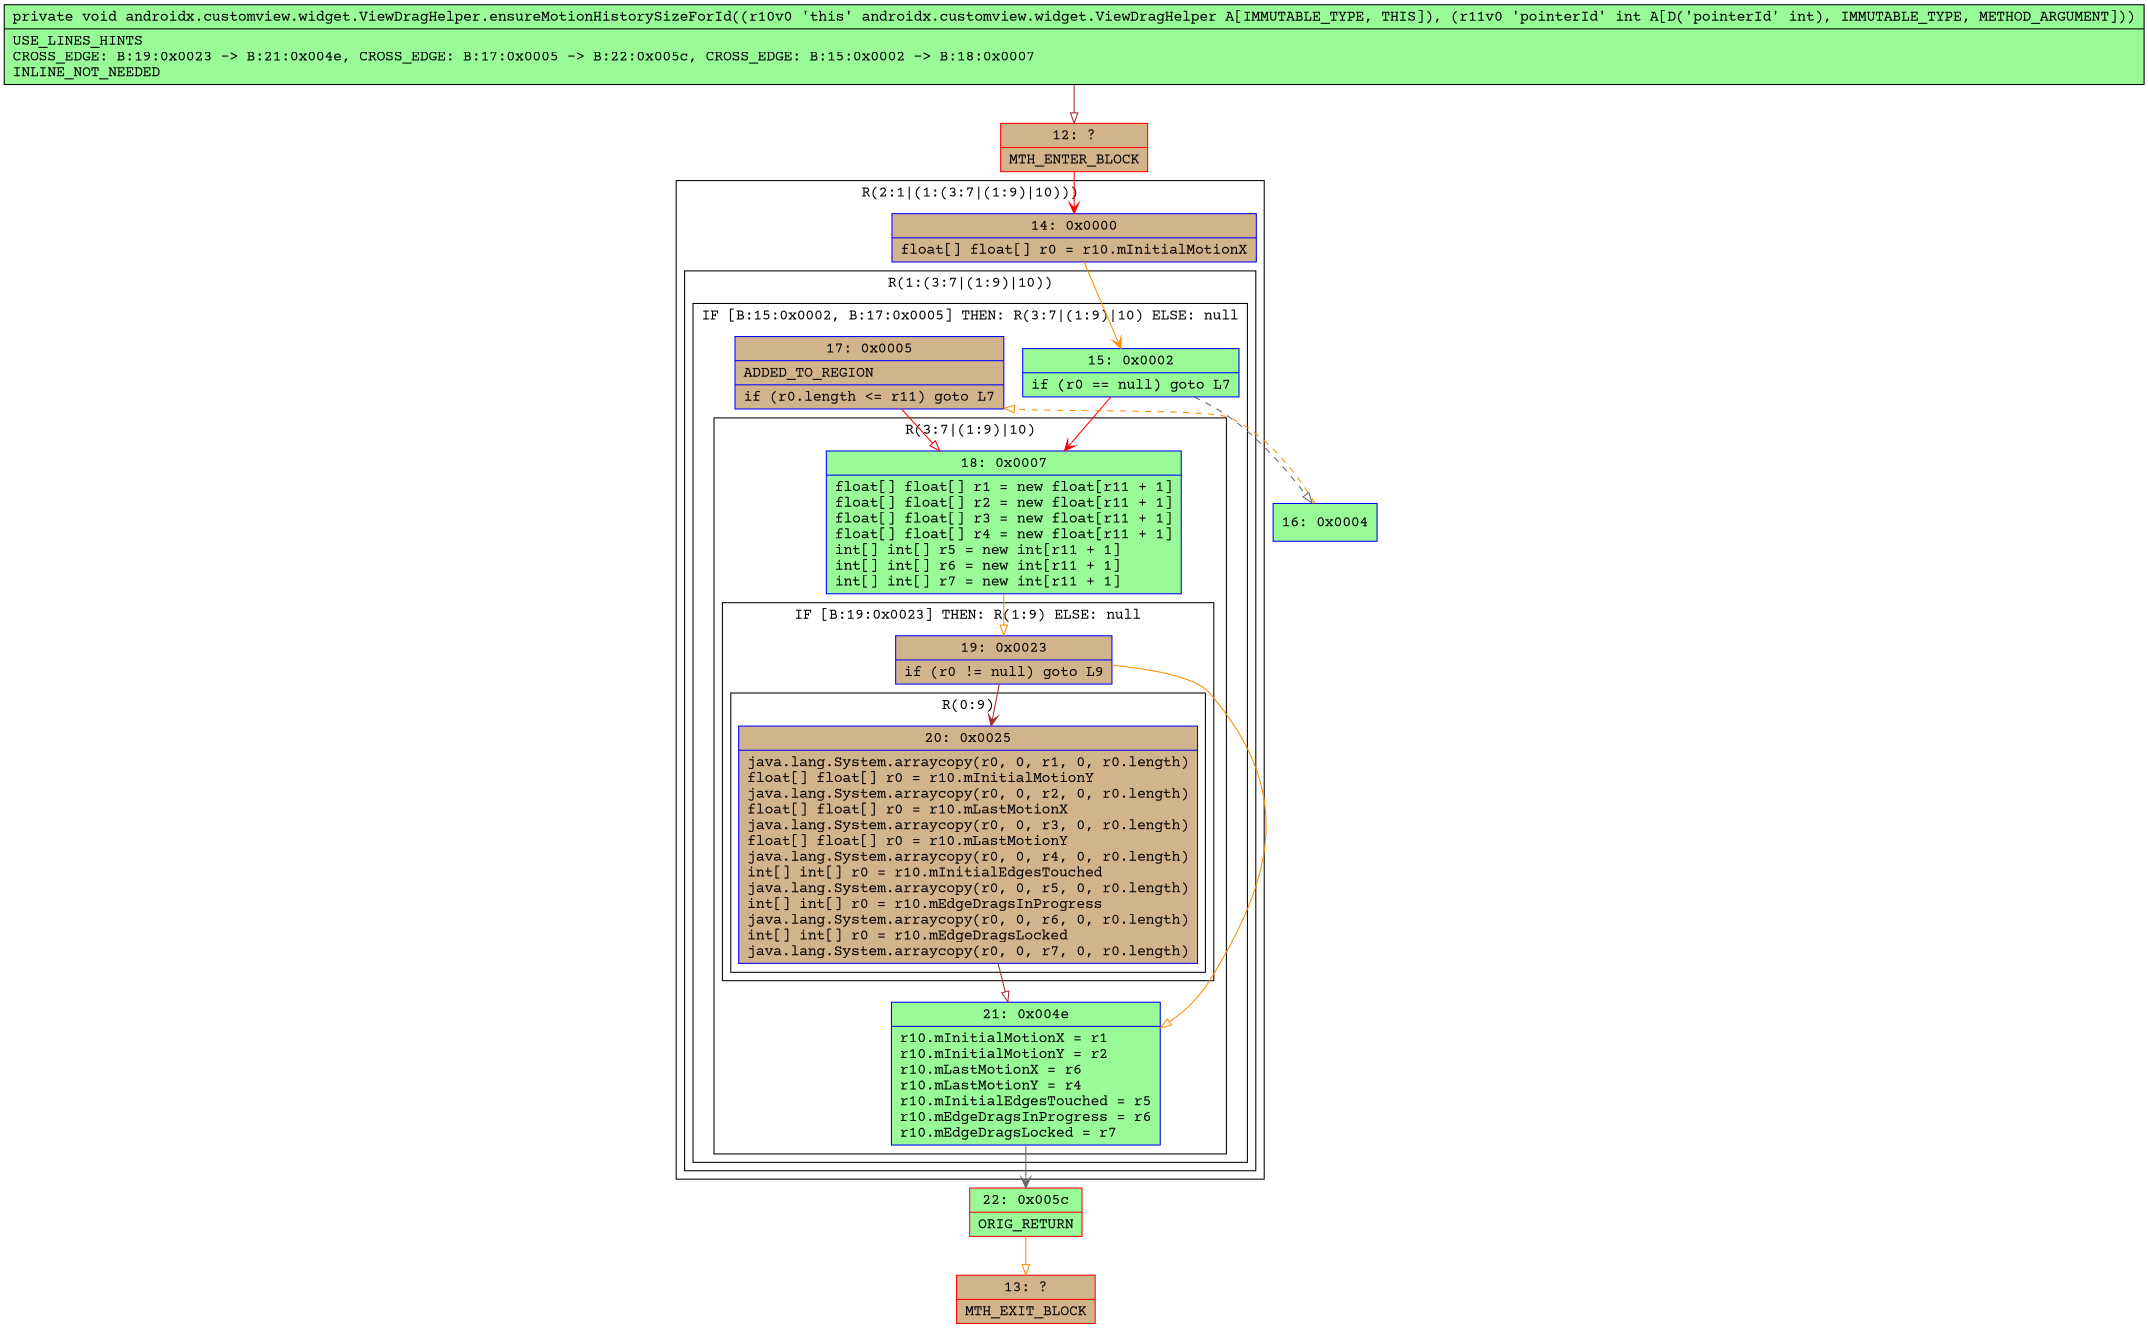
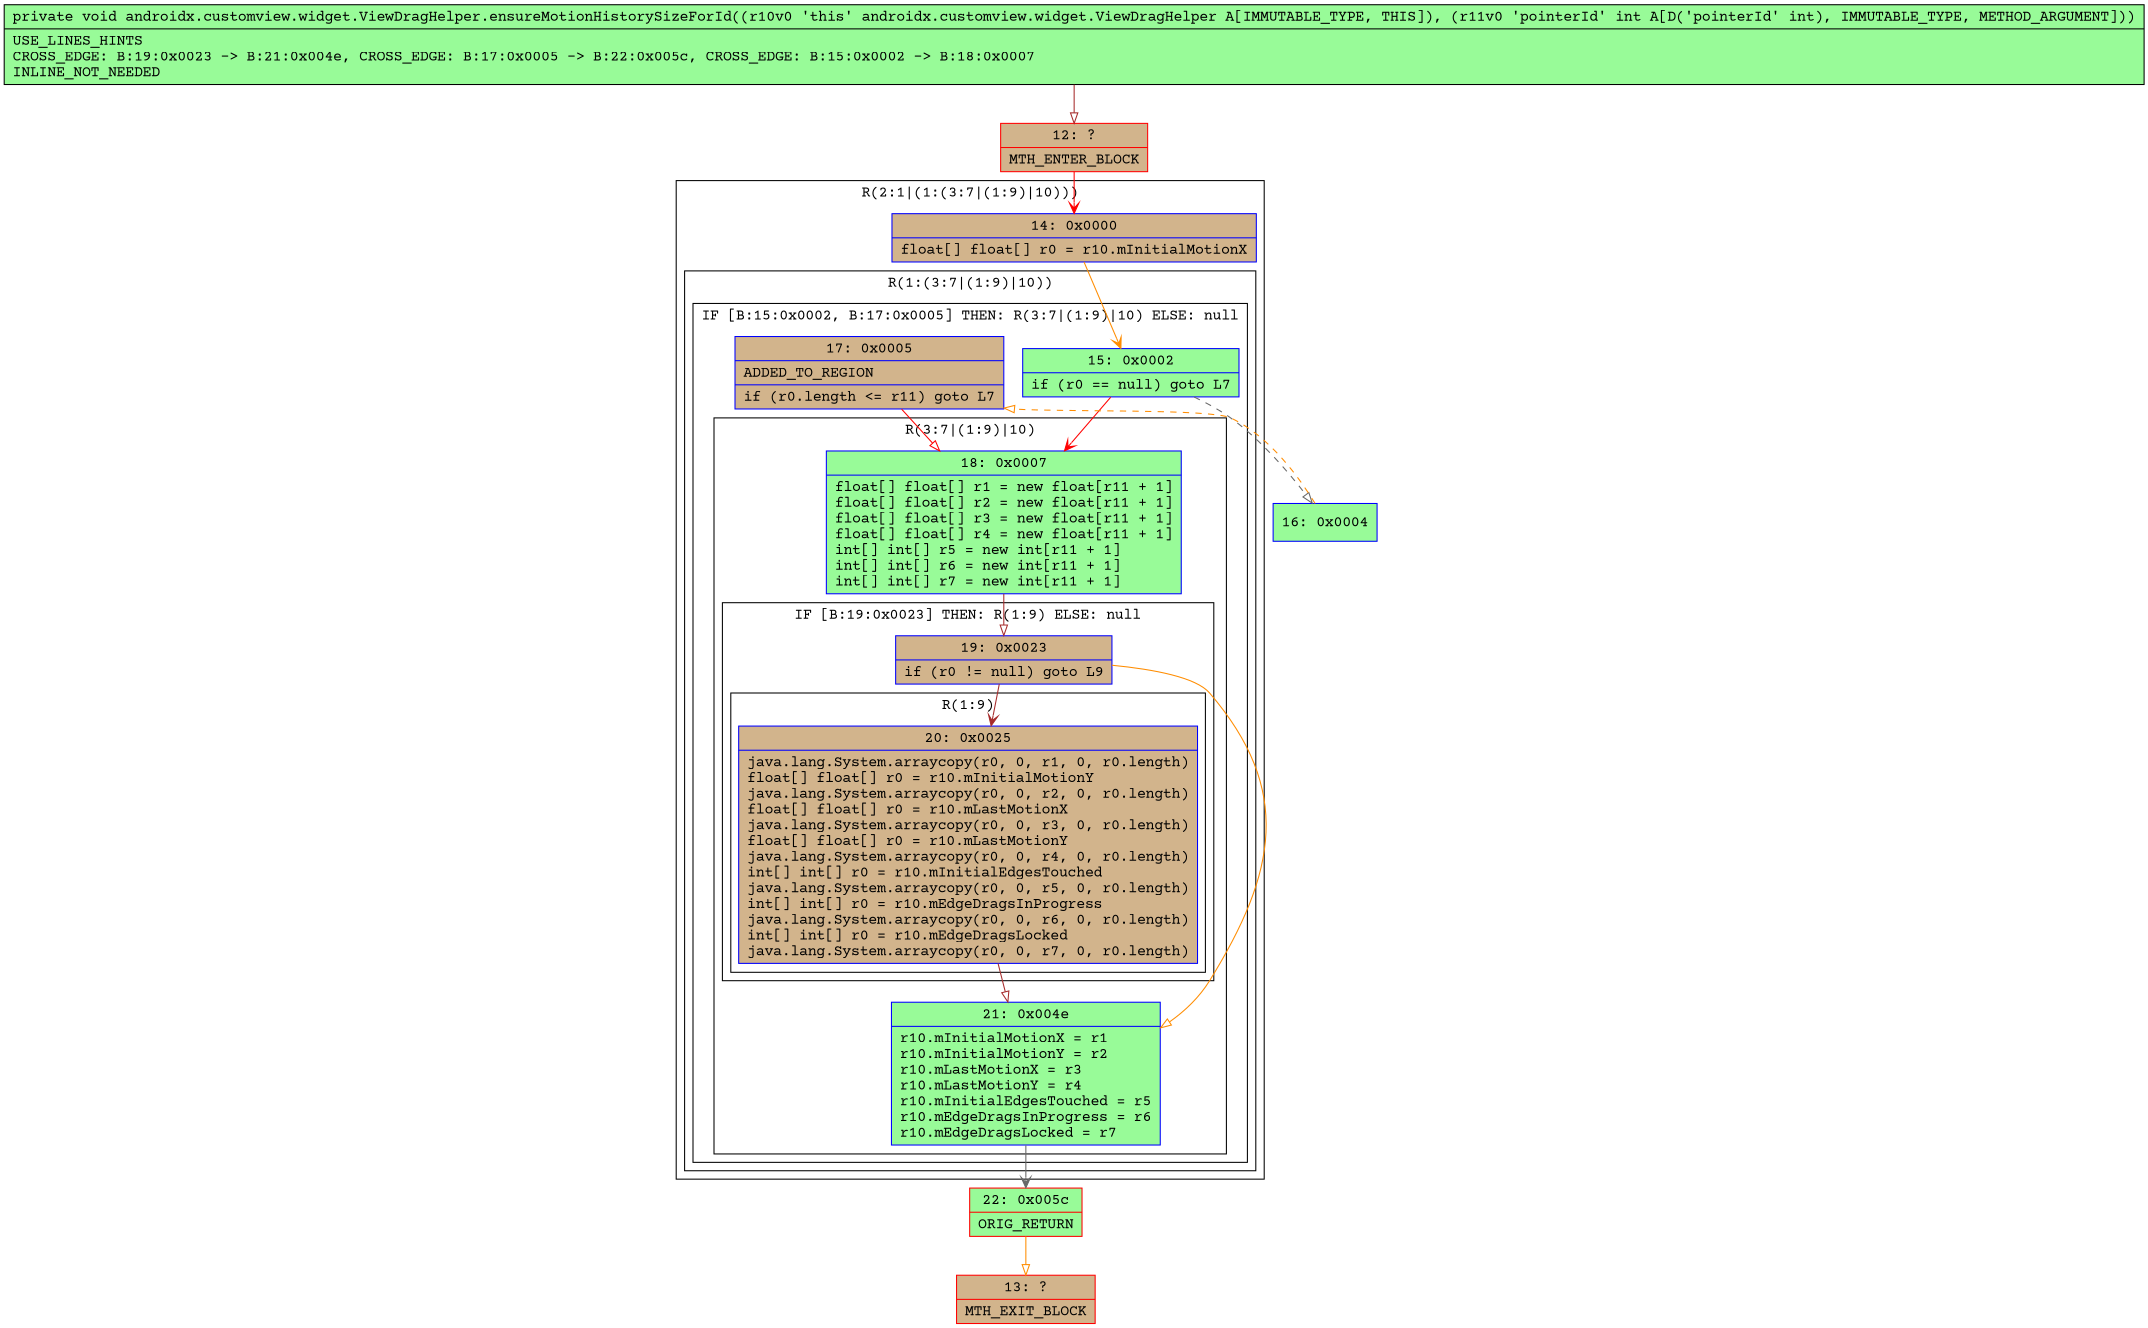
(1004, 609) -> (1004, 609)
(968, 705) -> (968, 705)
(991, 1069) -> (991, 1069)
